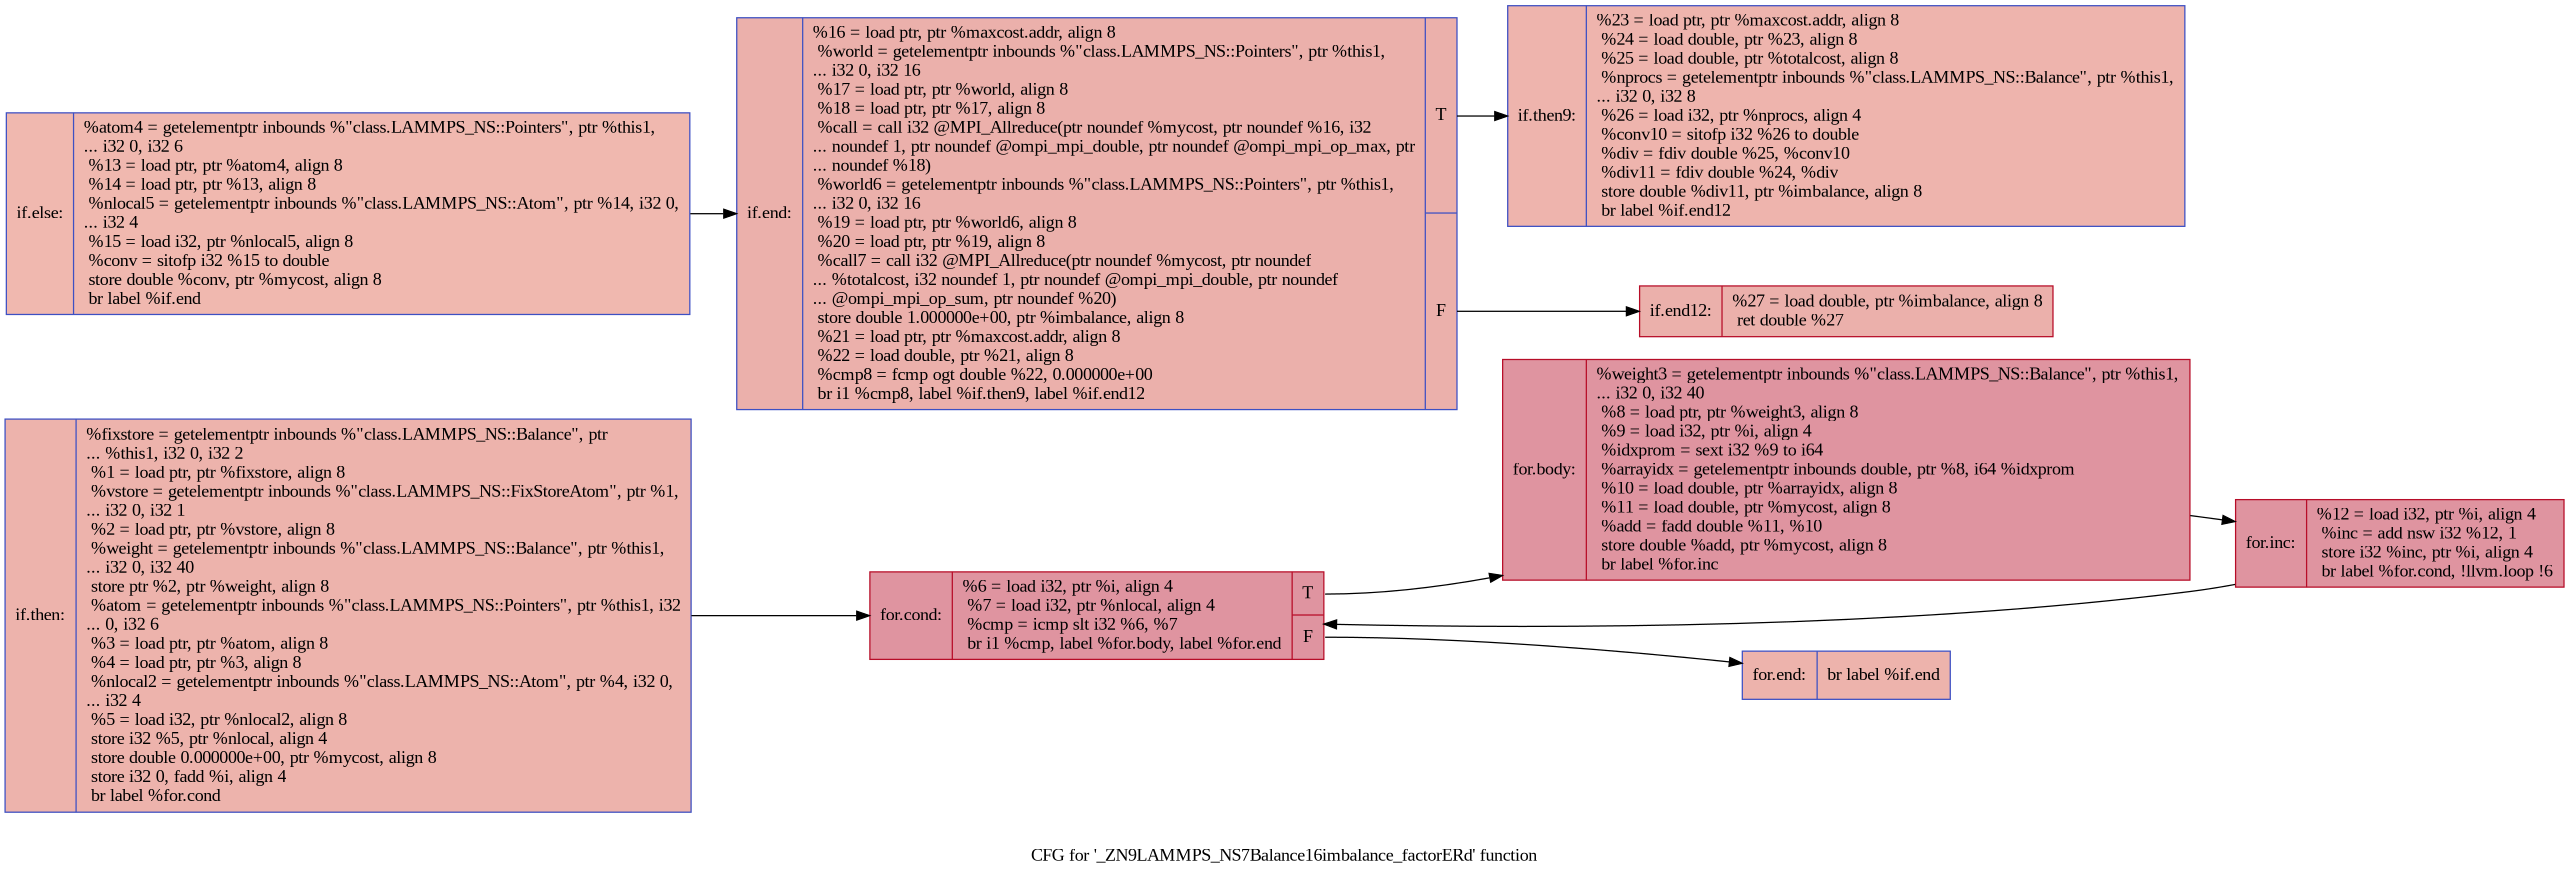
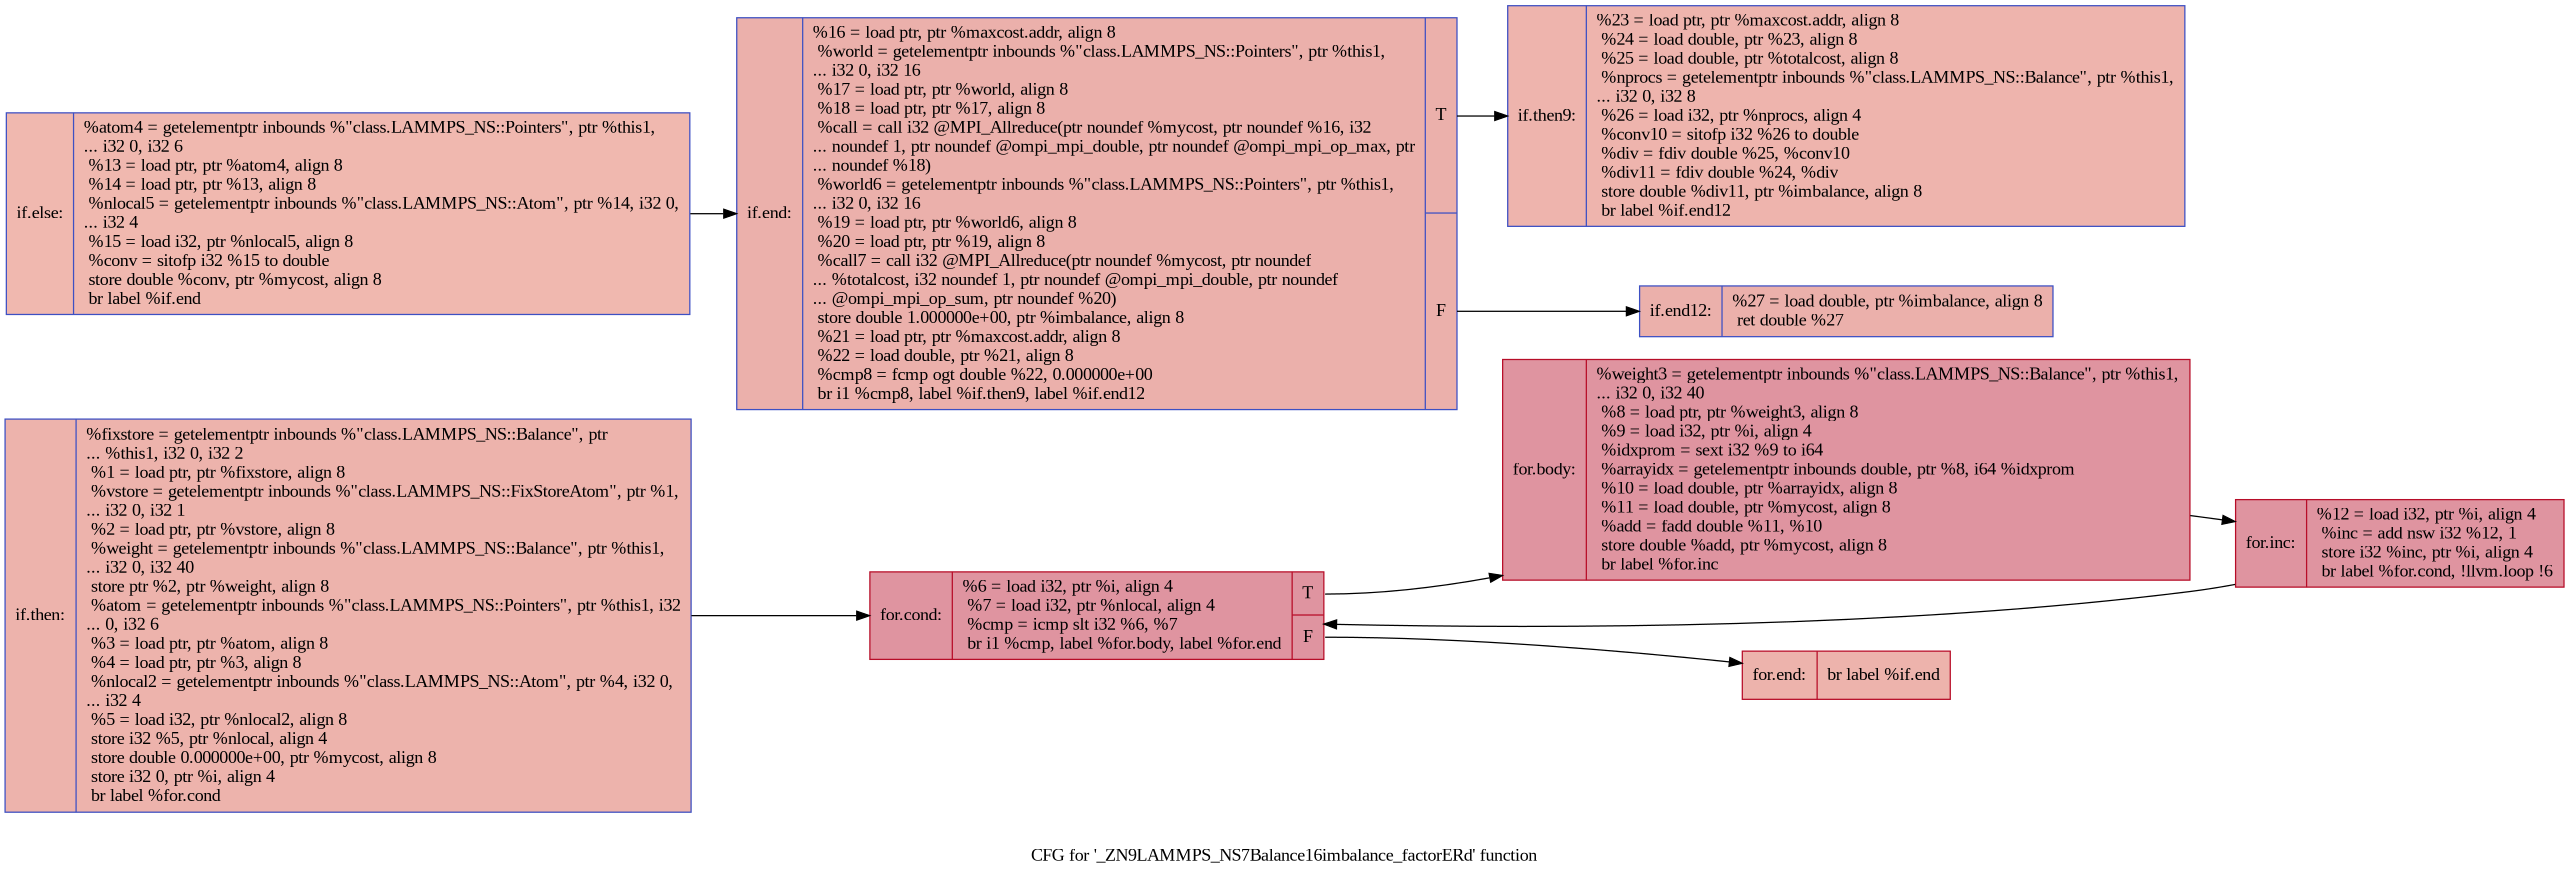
(1846, 311) -> (1846, 311)
(1846, 675) -> (1846, 675)
(186, 777) -> (181, 777)
